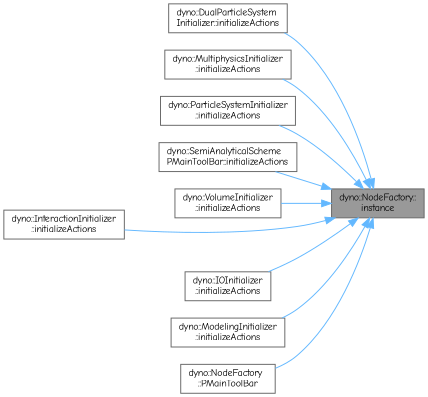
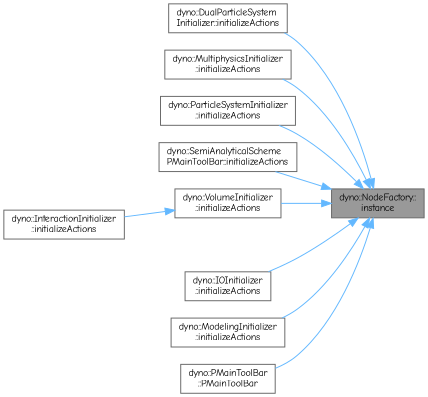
(225, 232) -> (145, 214)
(228, 379) -> (228, 379)
